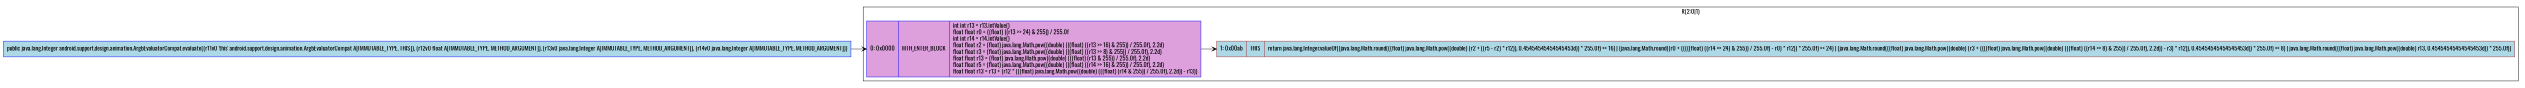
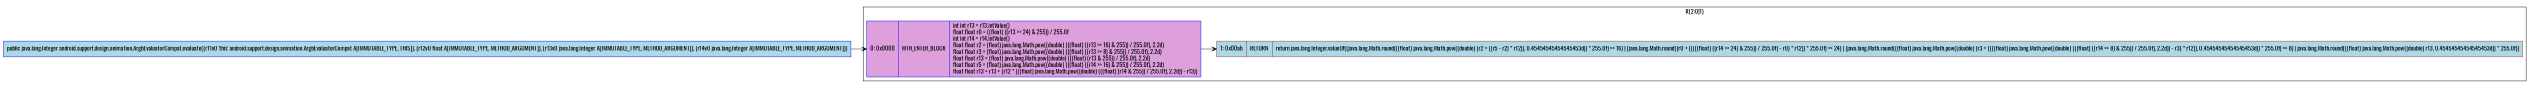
(1255, 49) -> (1259, 49)
